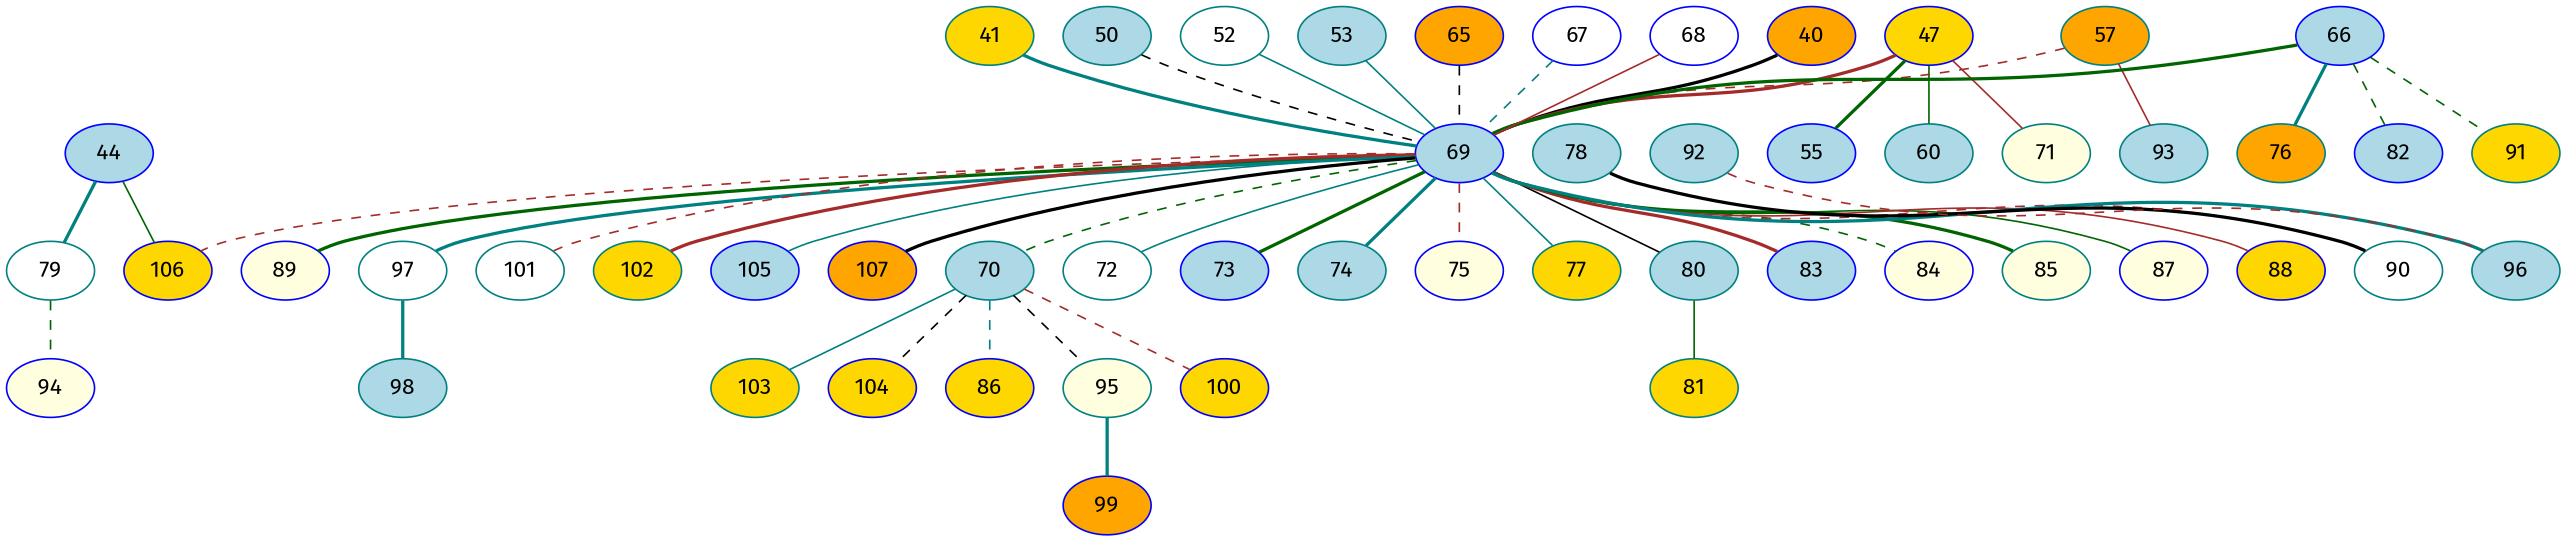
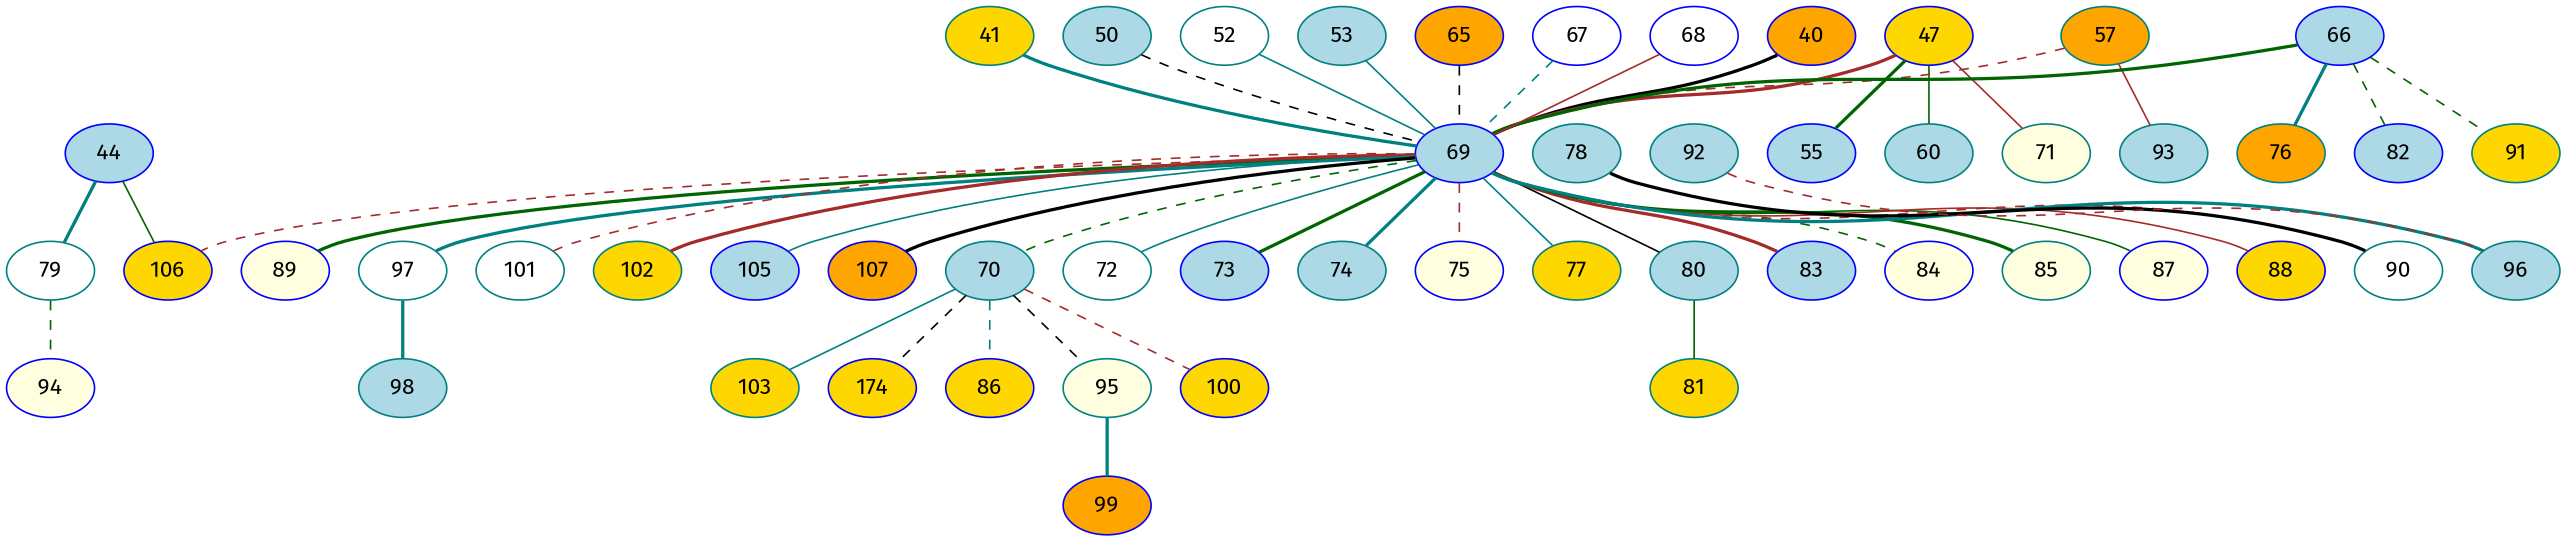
(872, 388) -> (872, 388)
